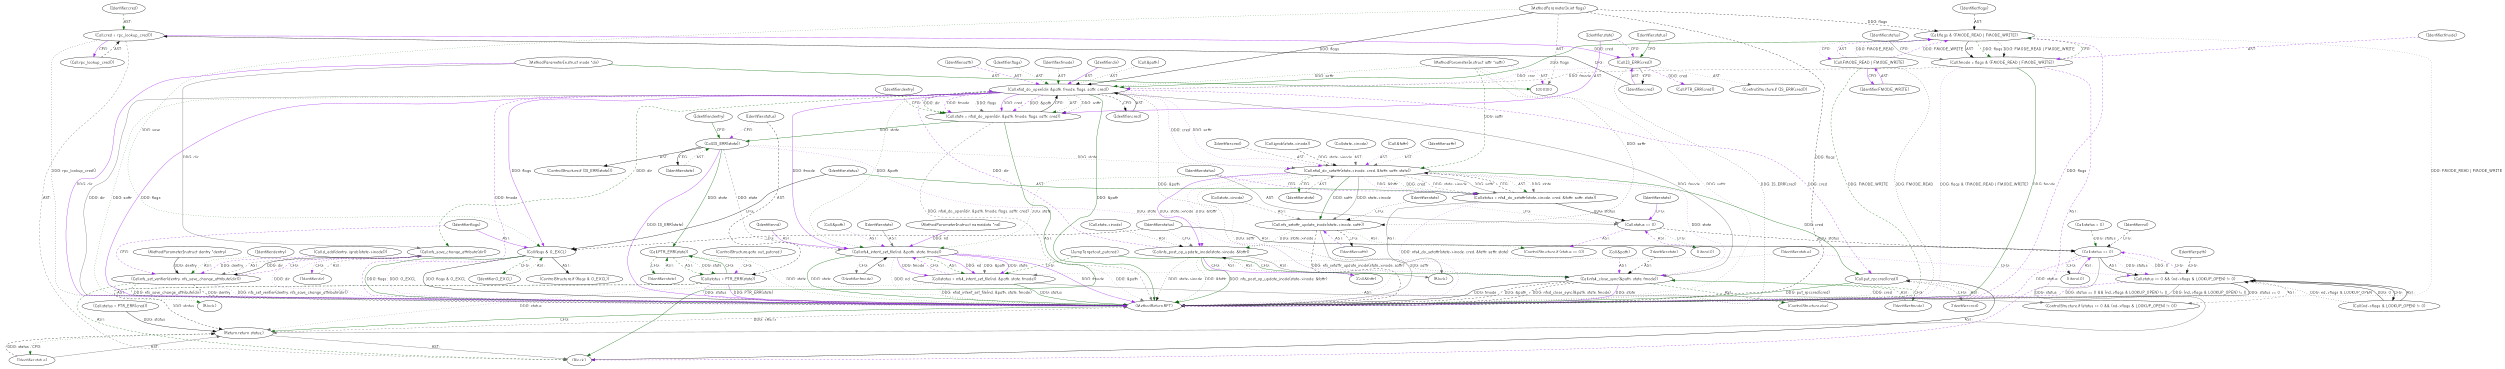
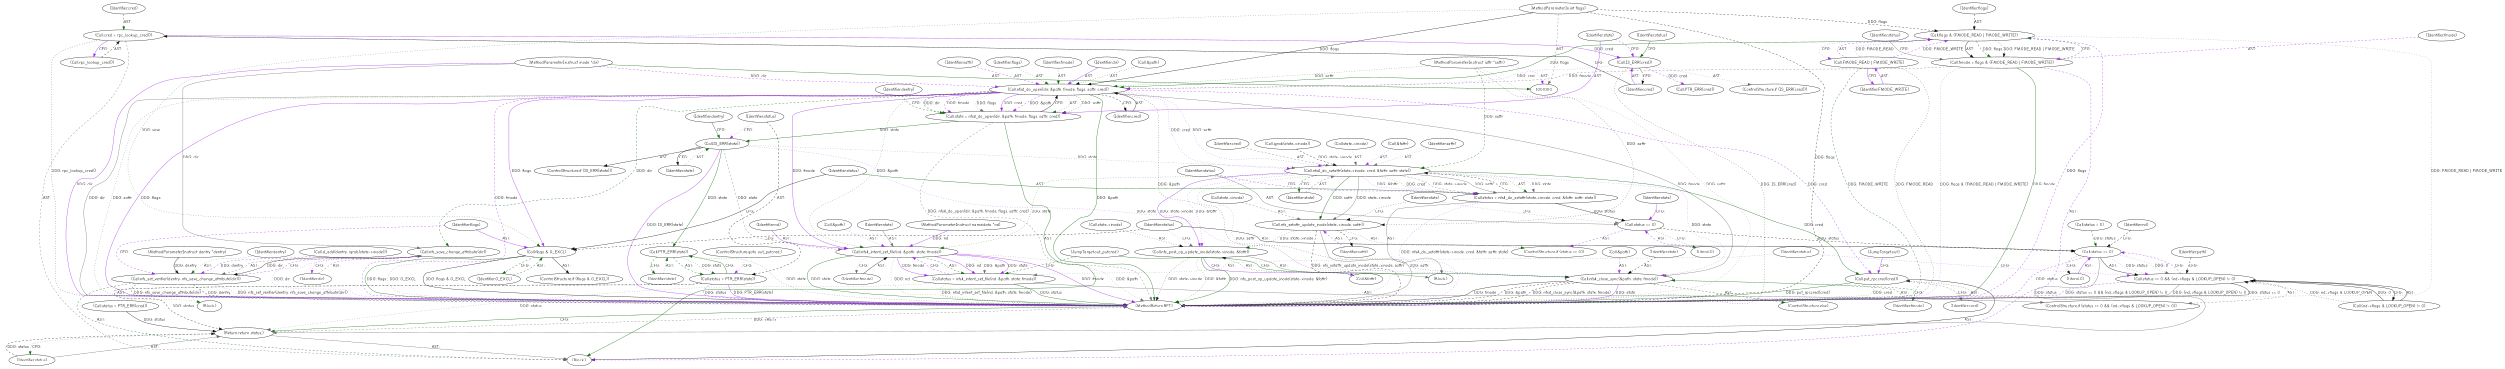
(995, 177) -> (797, 81)
none -> (1884, 252)
(528, 270) -> (528, 270)
